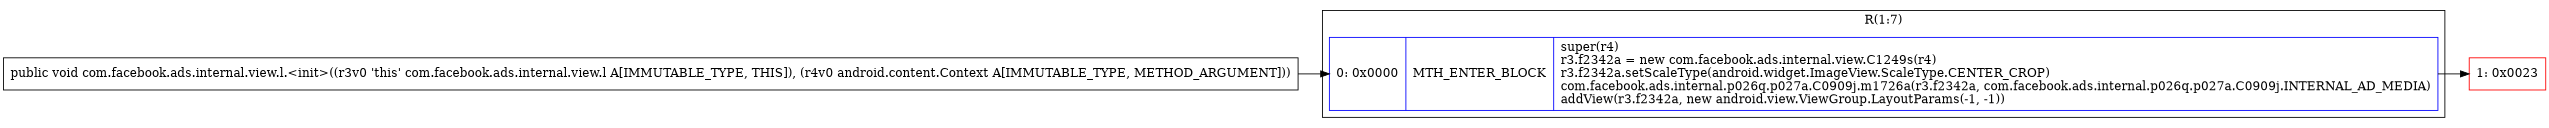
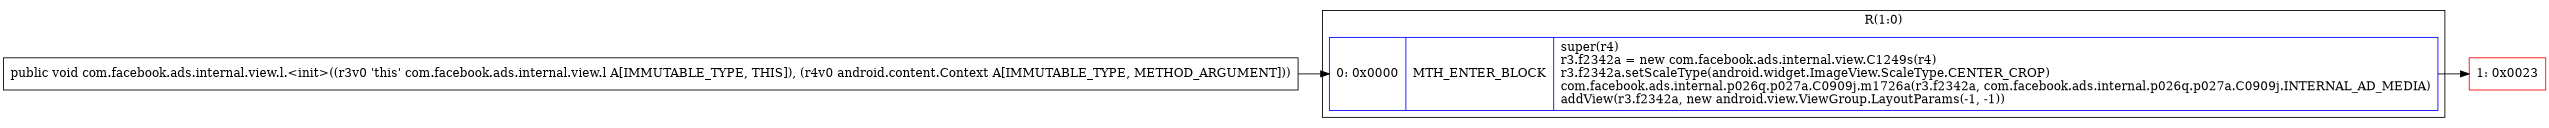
(1884, 20) -> (1884, 20)
